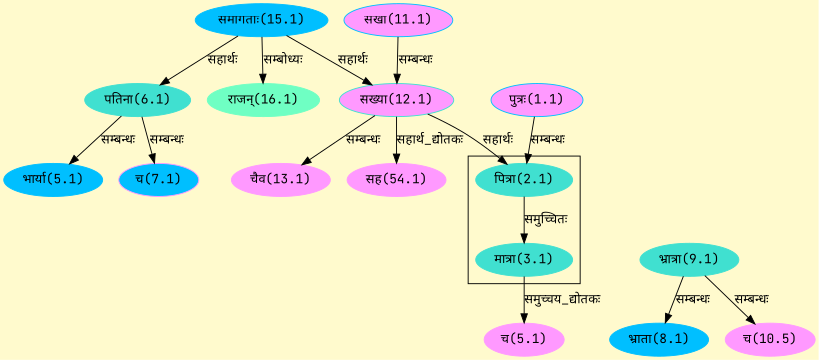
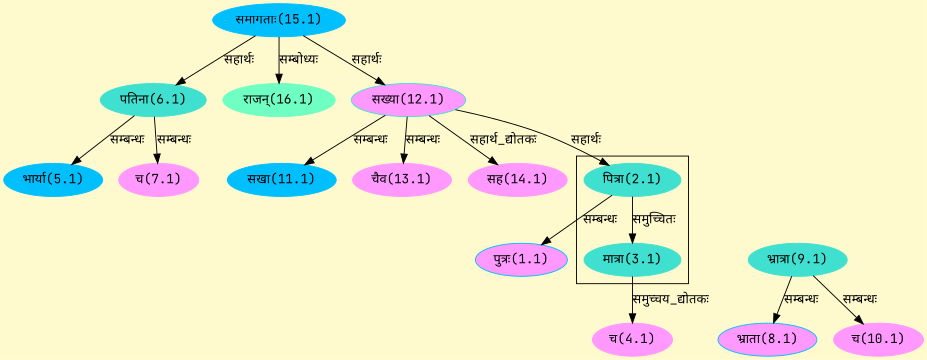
(398, 20) -> (282, 180)
(398, 56) -> (349, 138)
(531, 135) -> (582, 216)
(159, 180) -> (159, 180)
(397, 180) -> (518, 180)
(524, 340) -> (632, 340)
(659, 340) -> (767, 340)
(770, 340) -> (879, 340)
